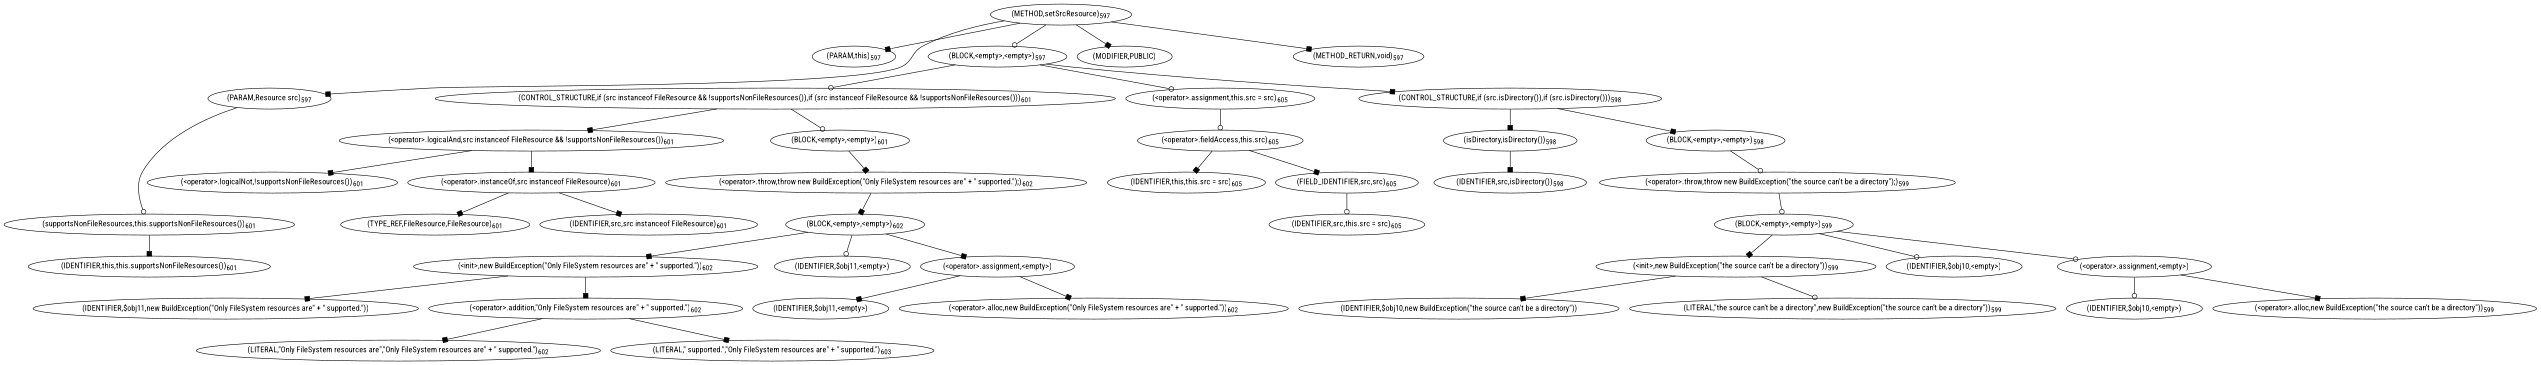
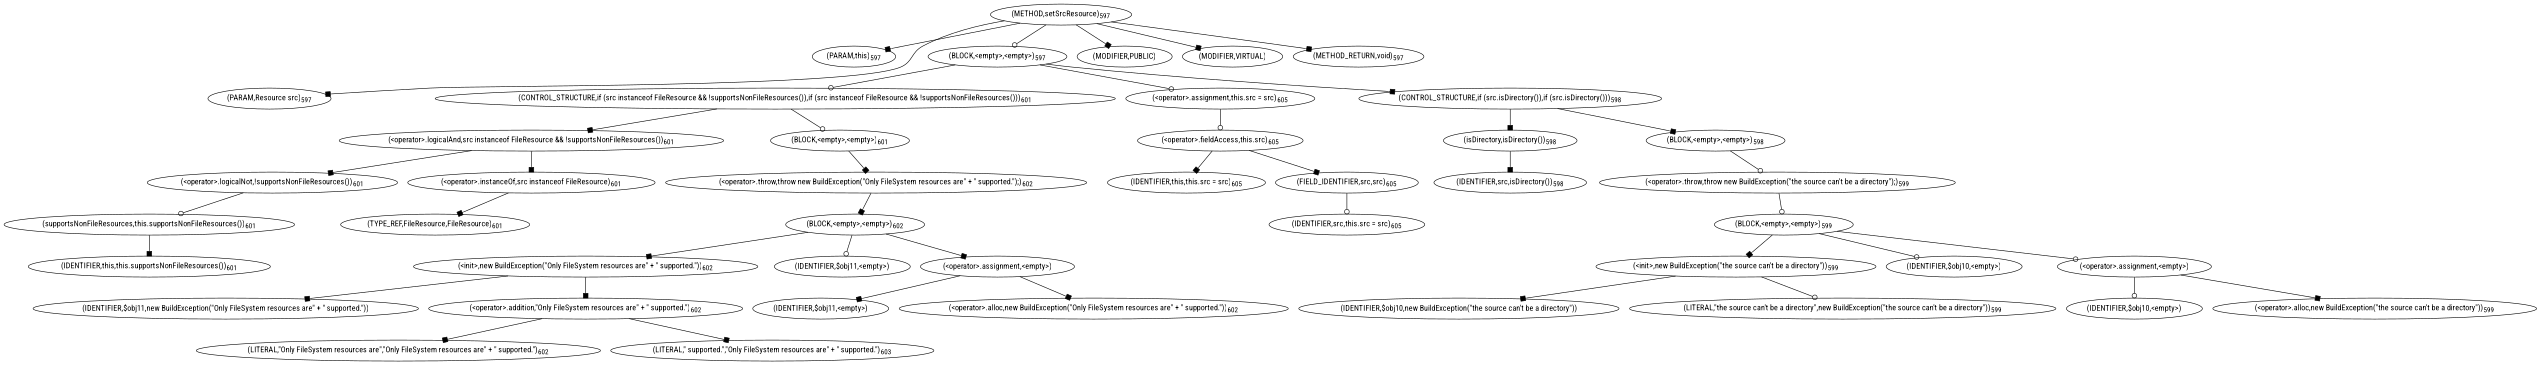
none -> (1233, 57)
(168, 143) -> (213, 203)
(649, 225) -> none
